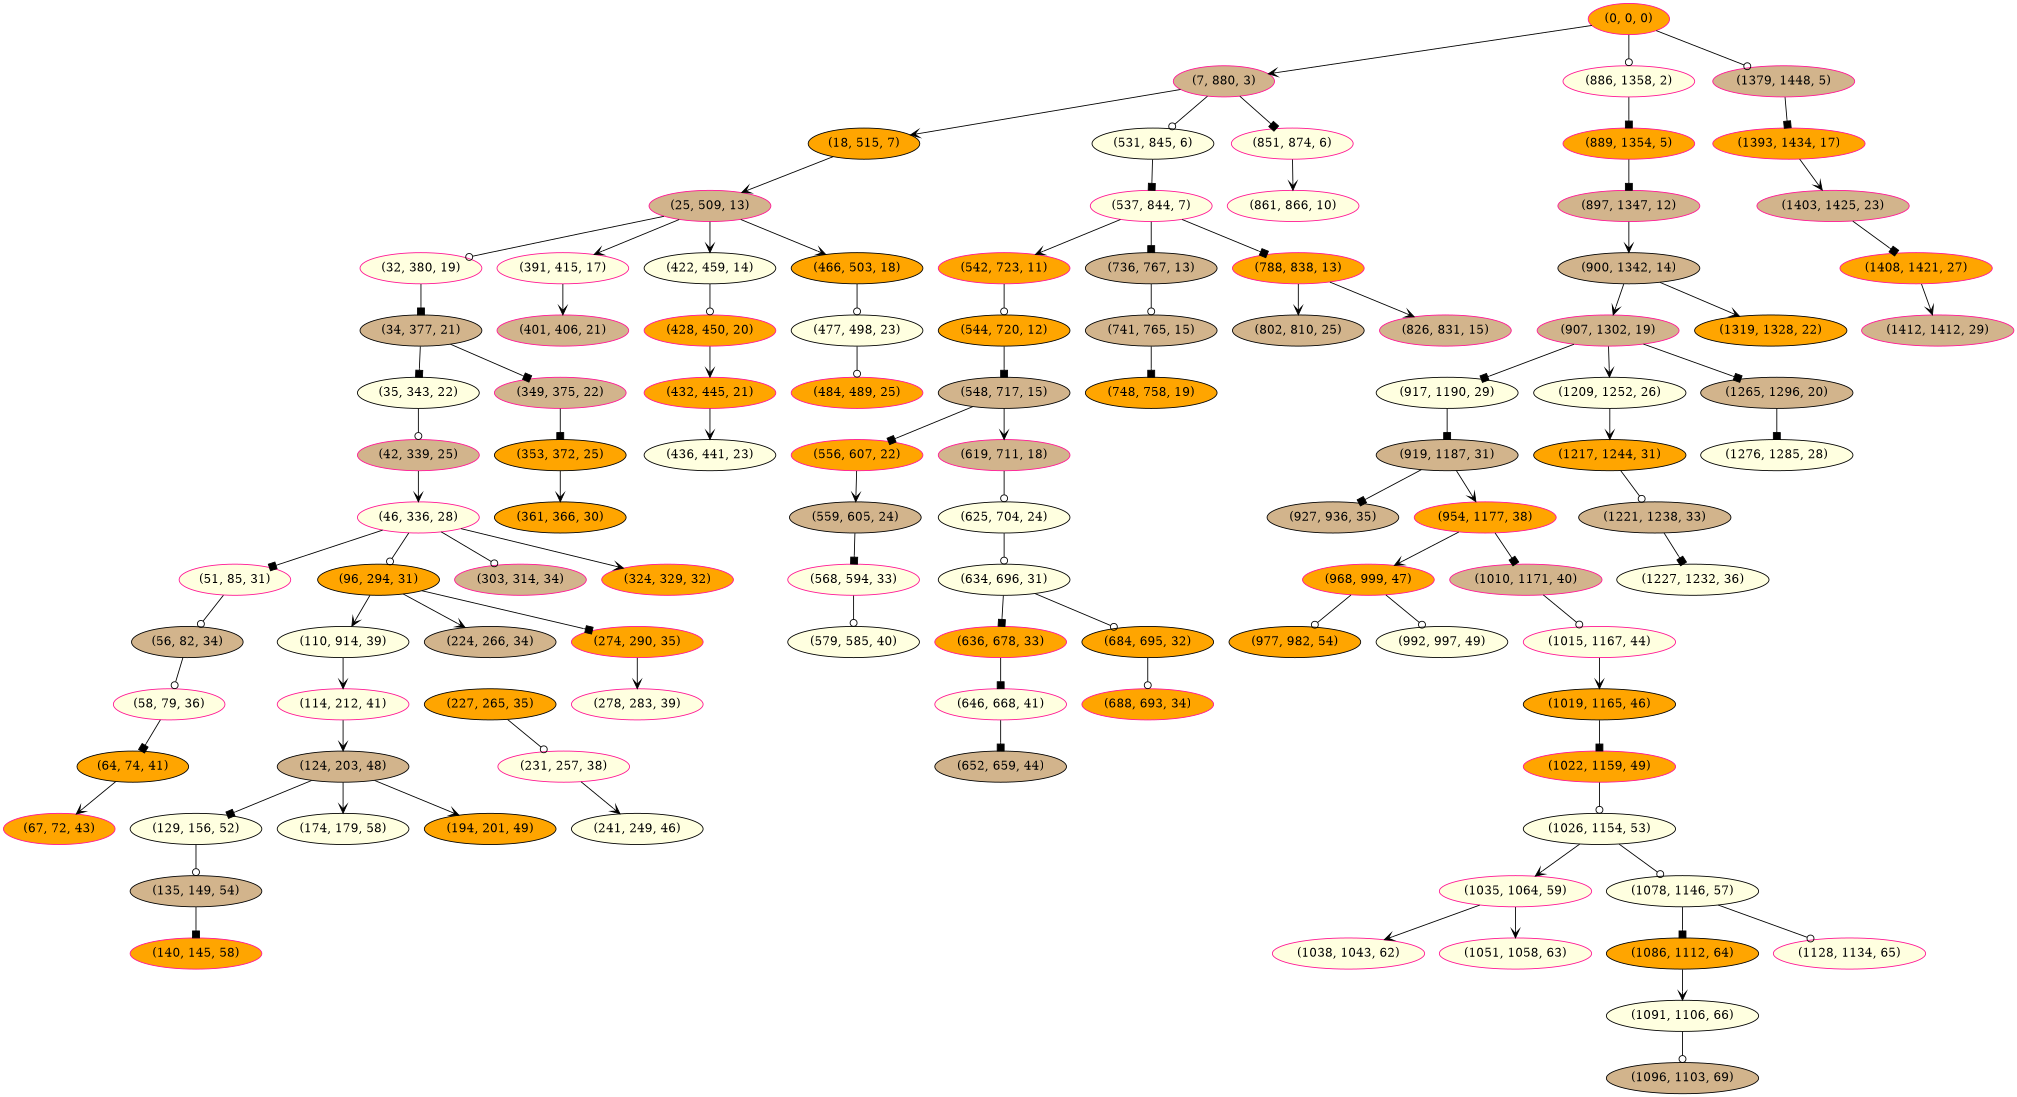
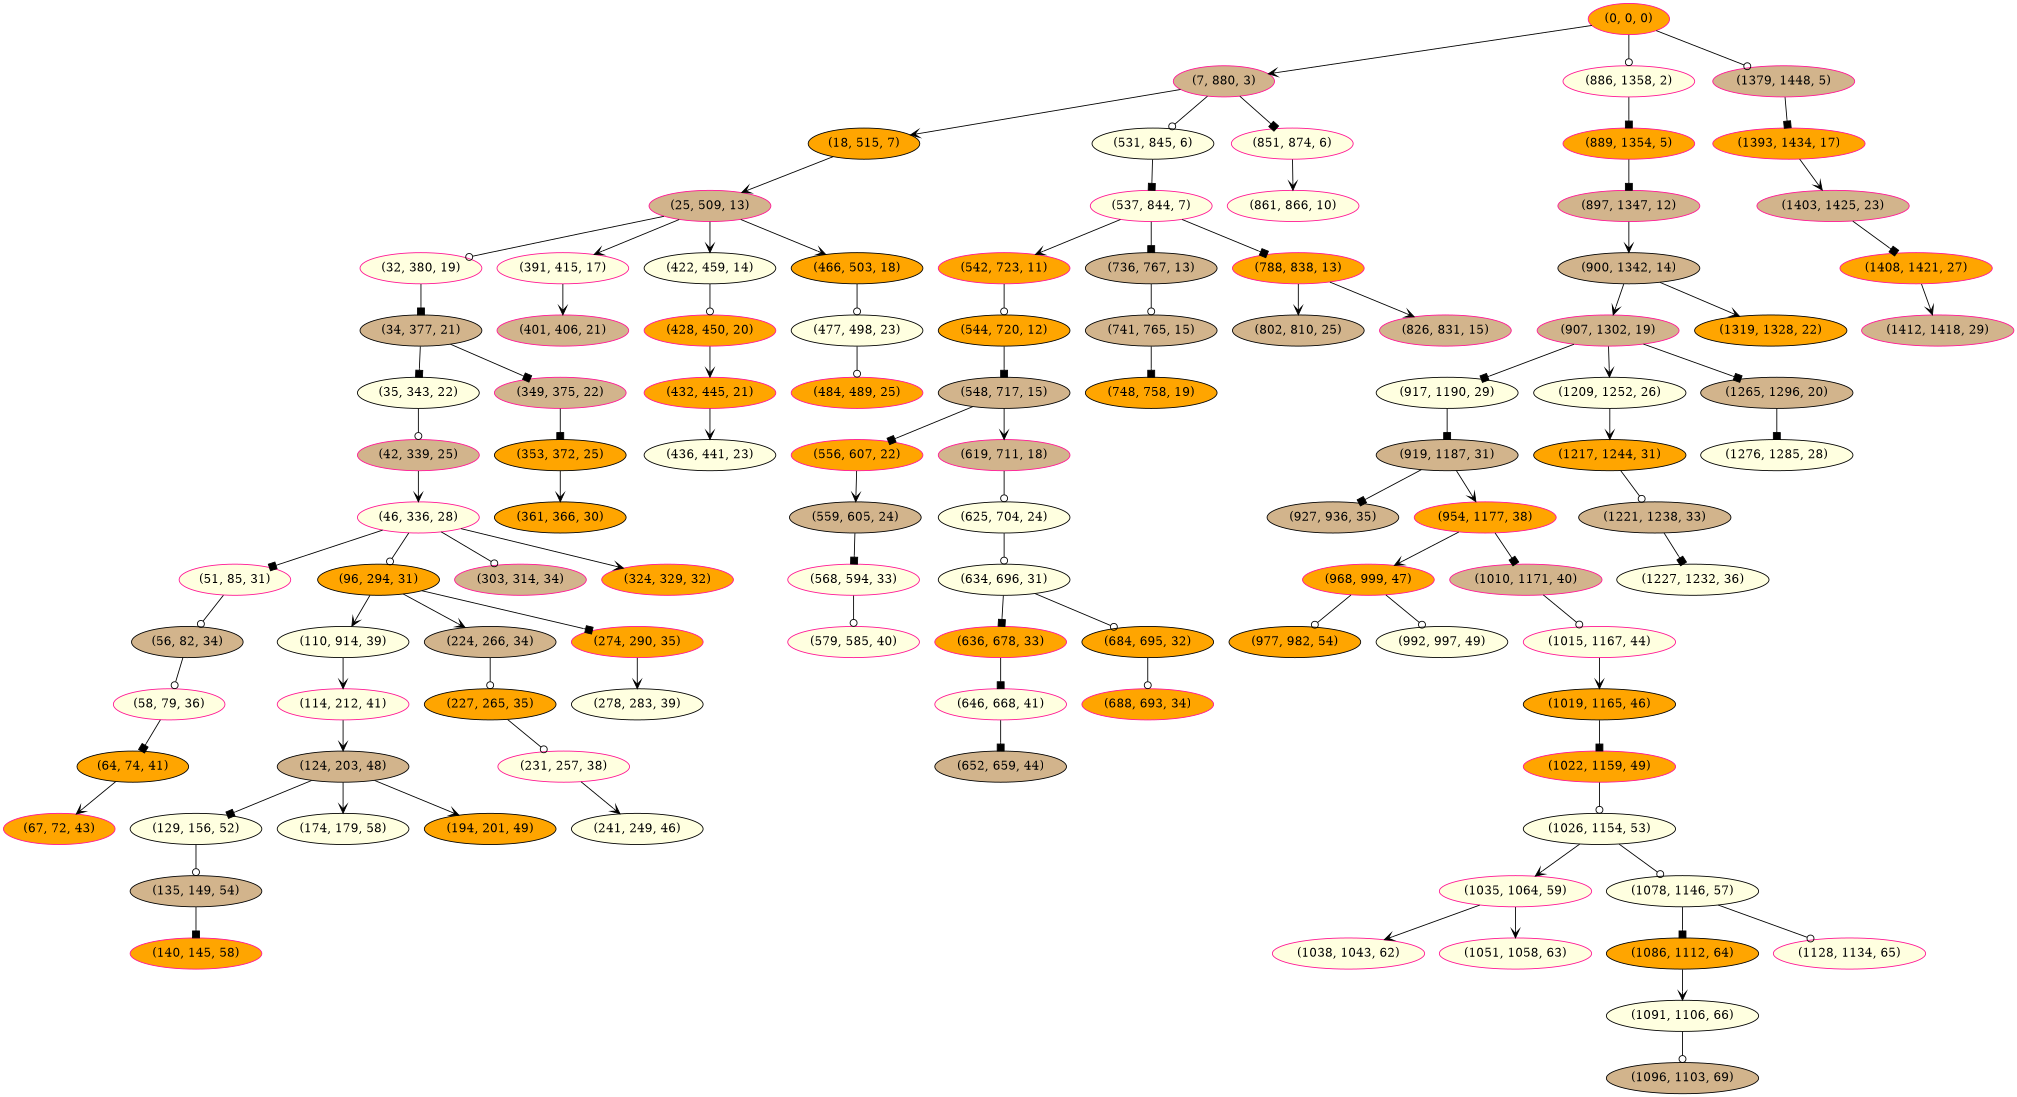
(1938, 331) -> (1938, 331)
(854, 642) -> (854, 642)
none -> (490, 670)
(637, 704) -> (637, 704)
